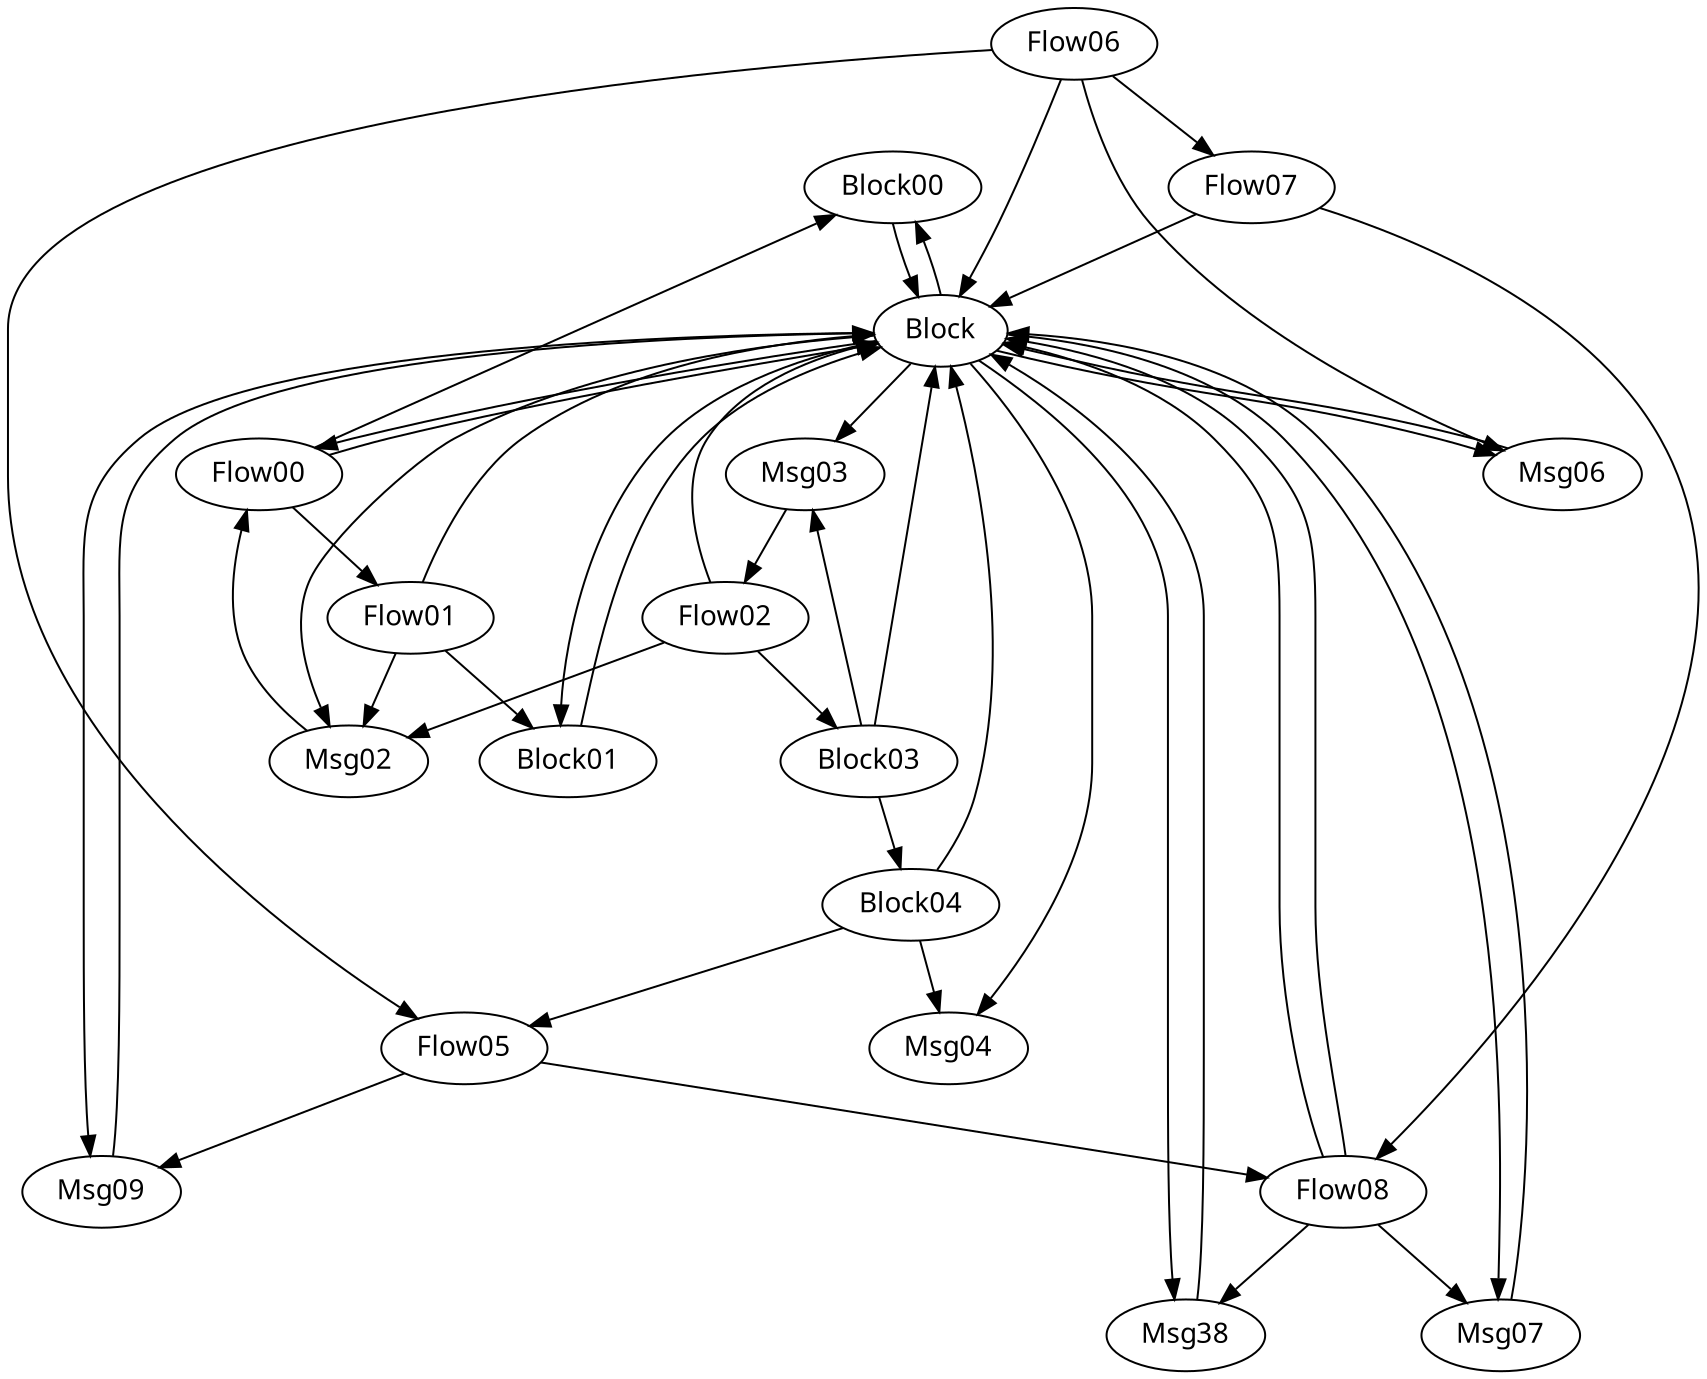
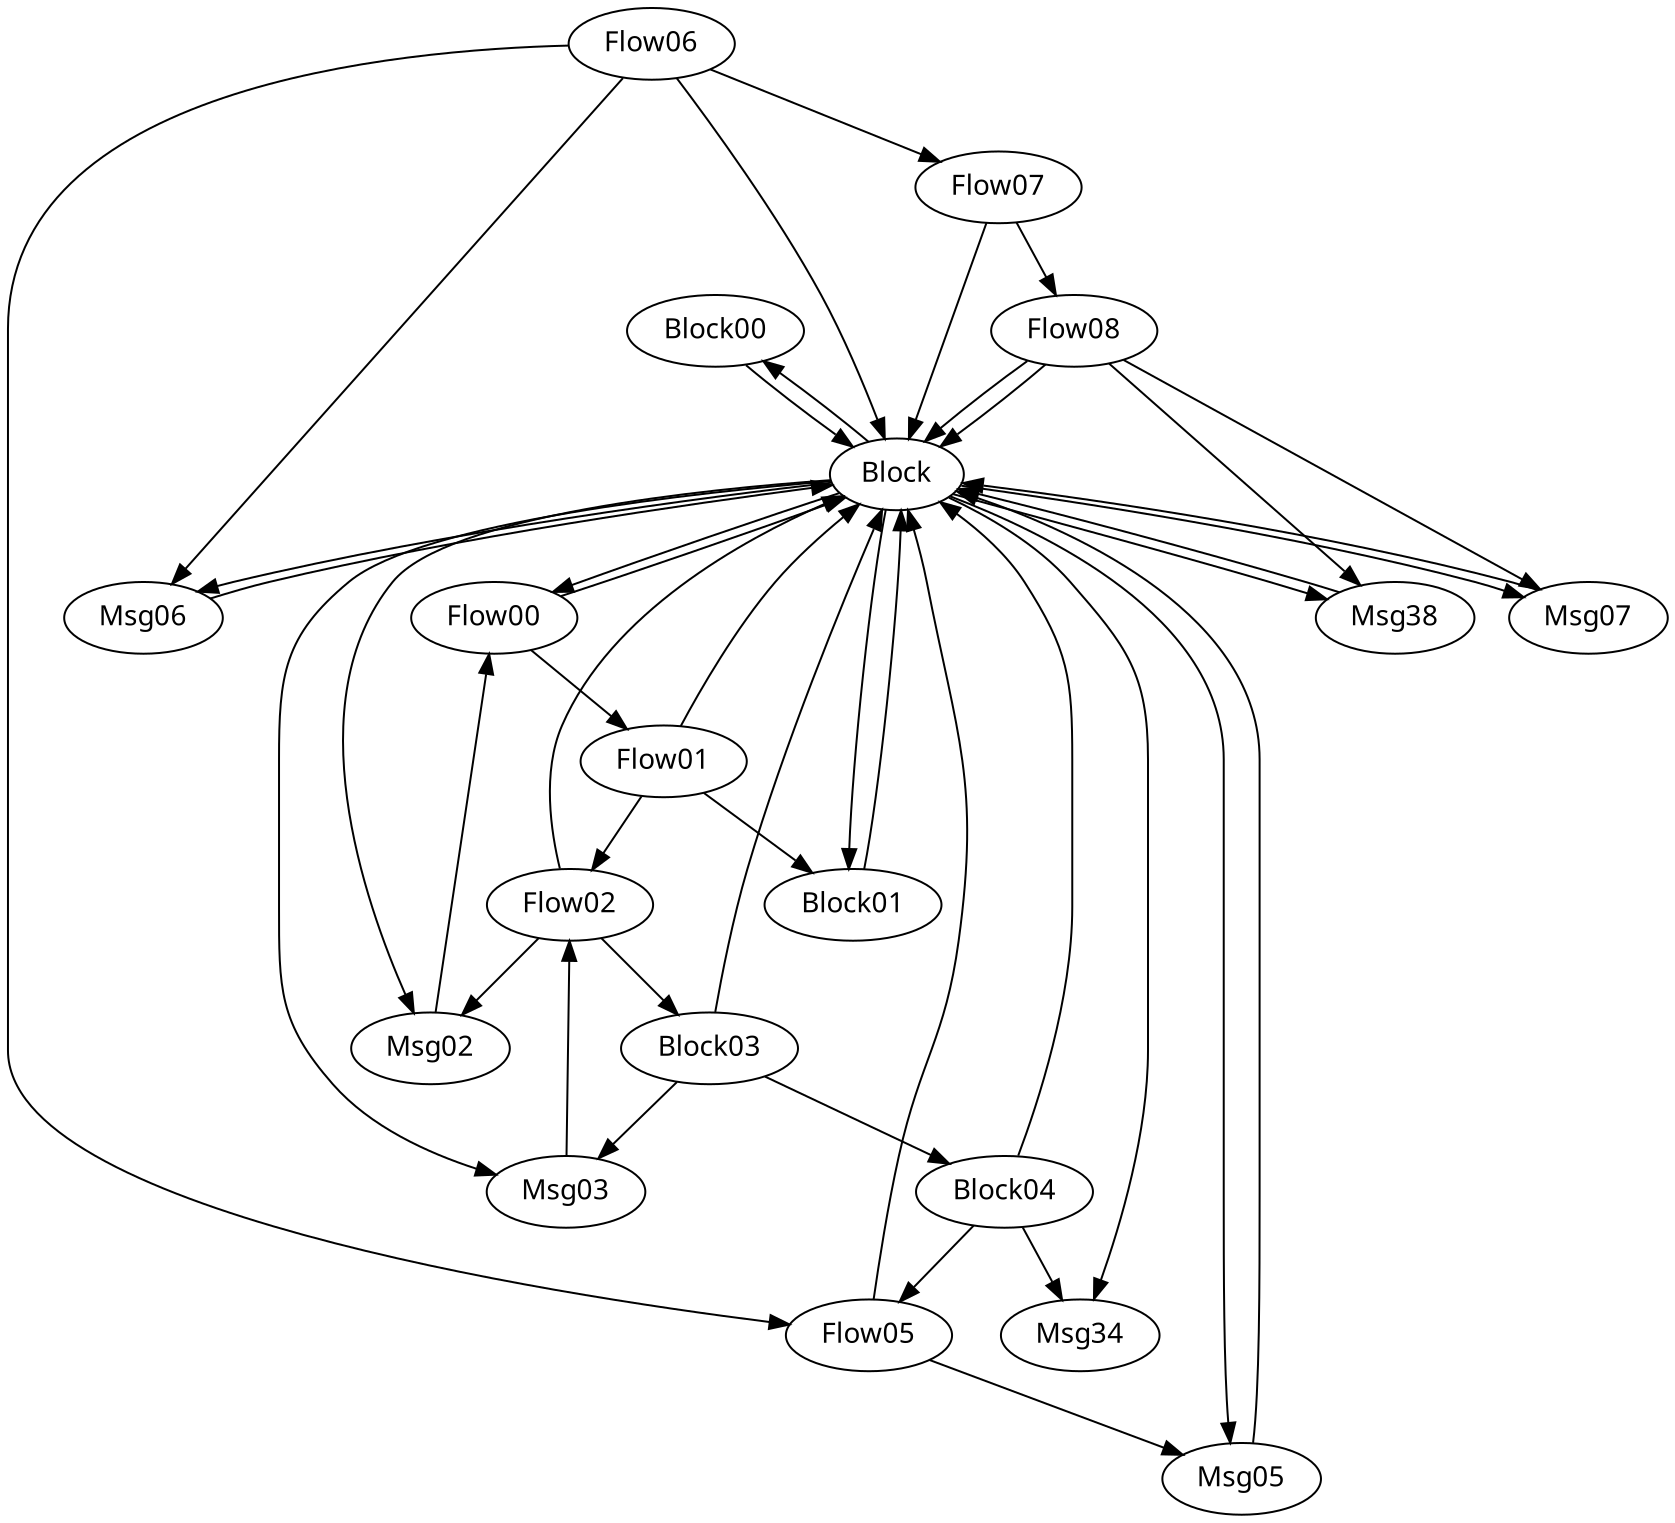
(578, 330) -> none
(384, 680) -> (622, 825)
(949, 1048) -> (1080, 1335)
(894, 1119) -> (961, 917)
(102, 1192) -> (1242, 1479)
